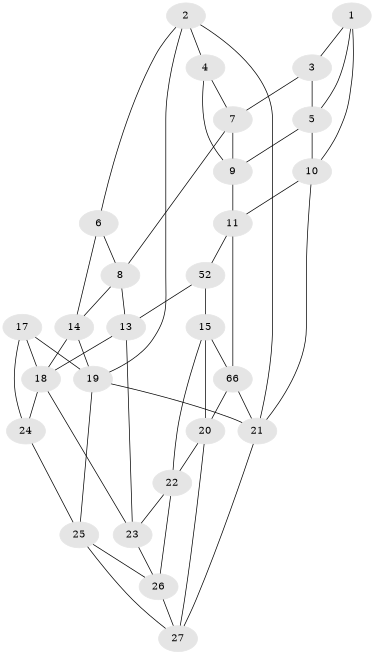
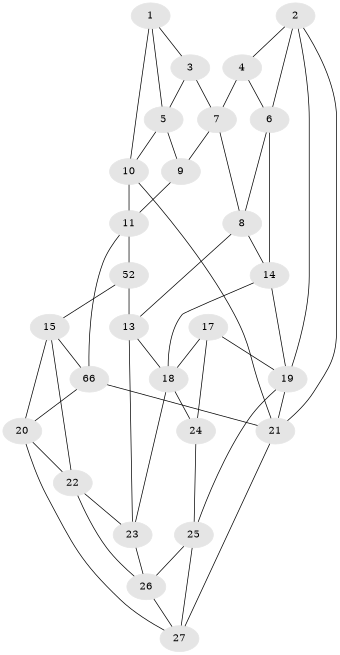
(205, 123) -> (256, 94)
